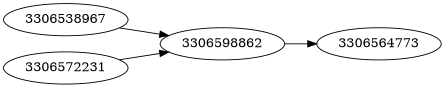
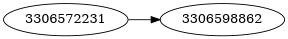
(66, 20) -> none
(379, 44) -> none
